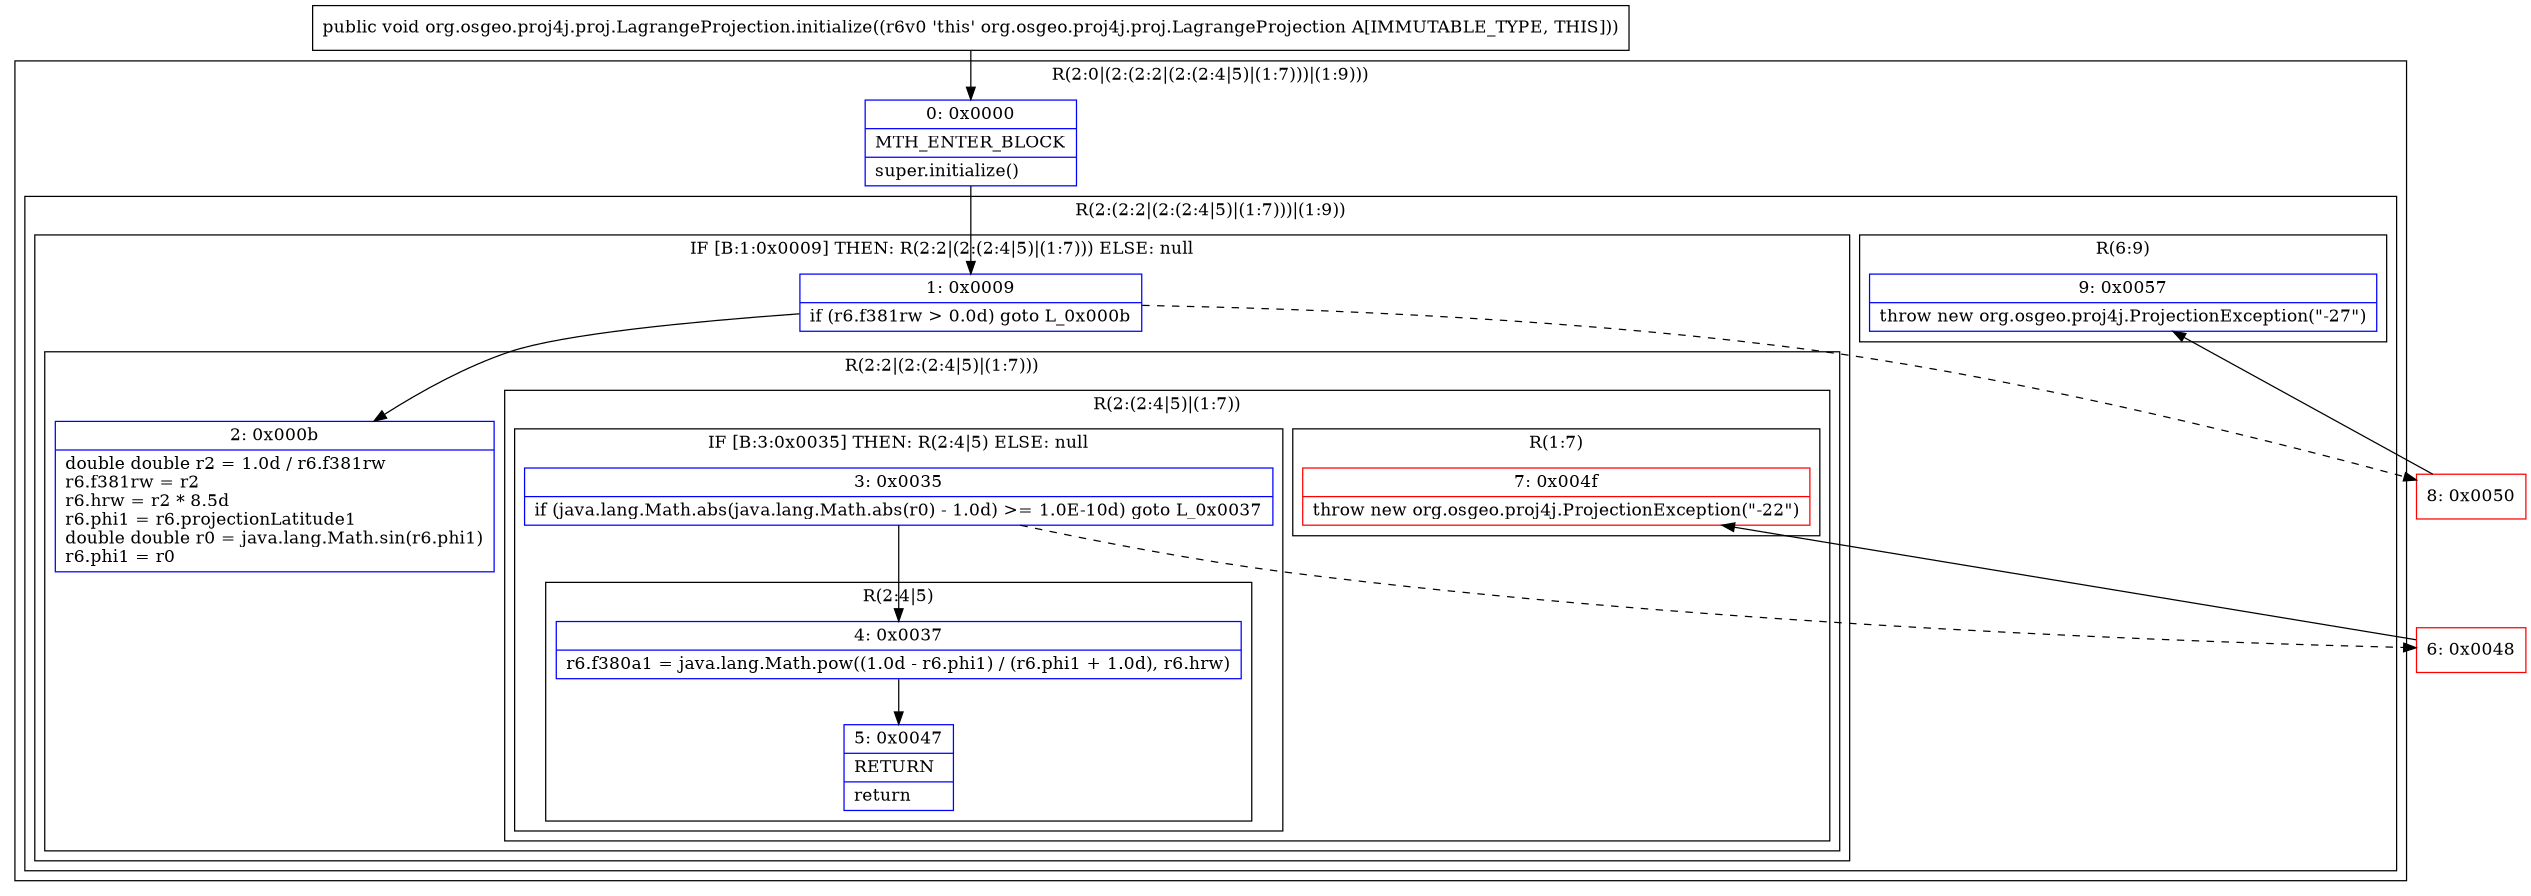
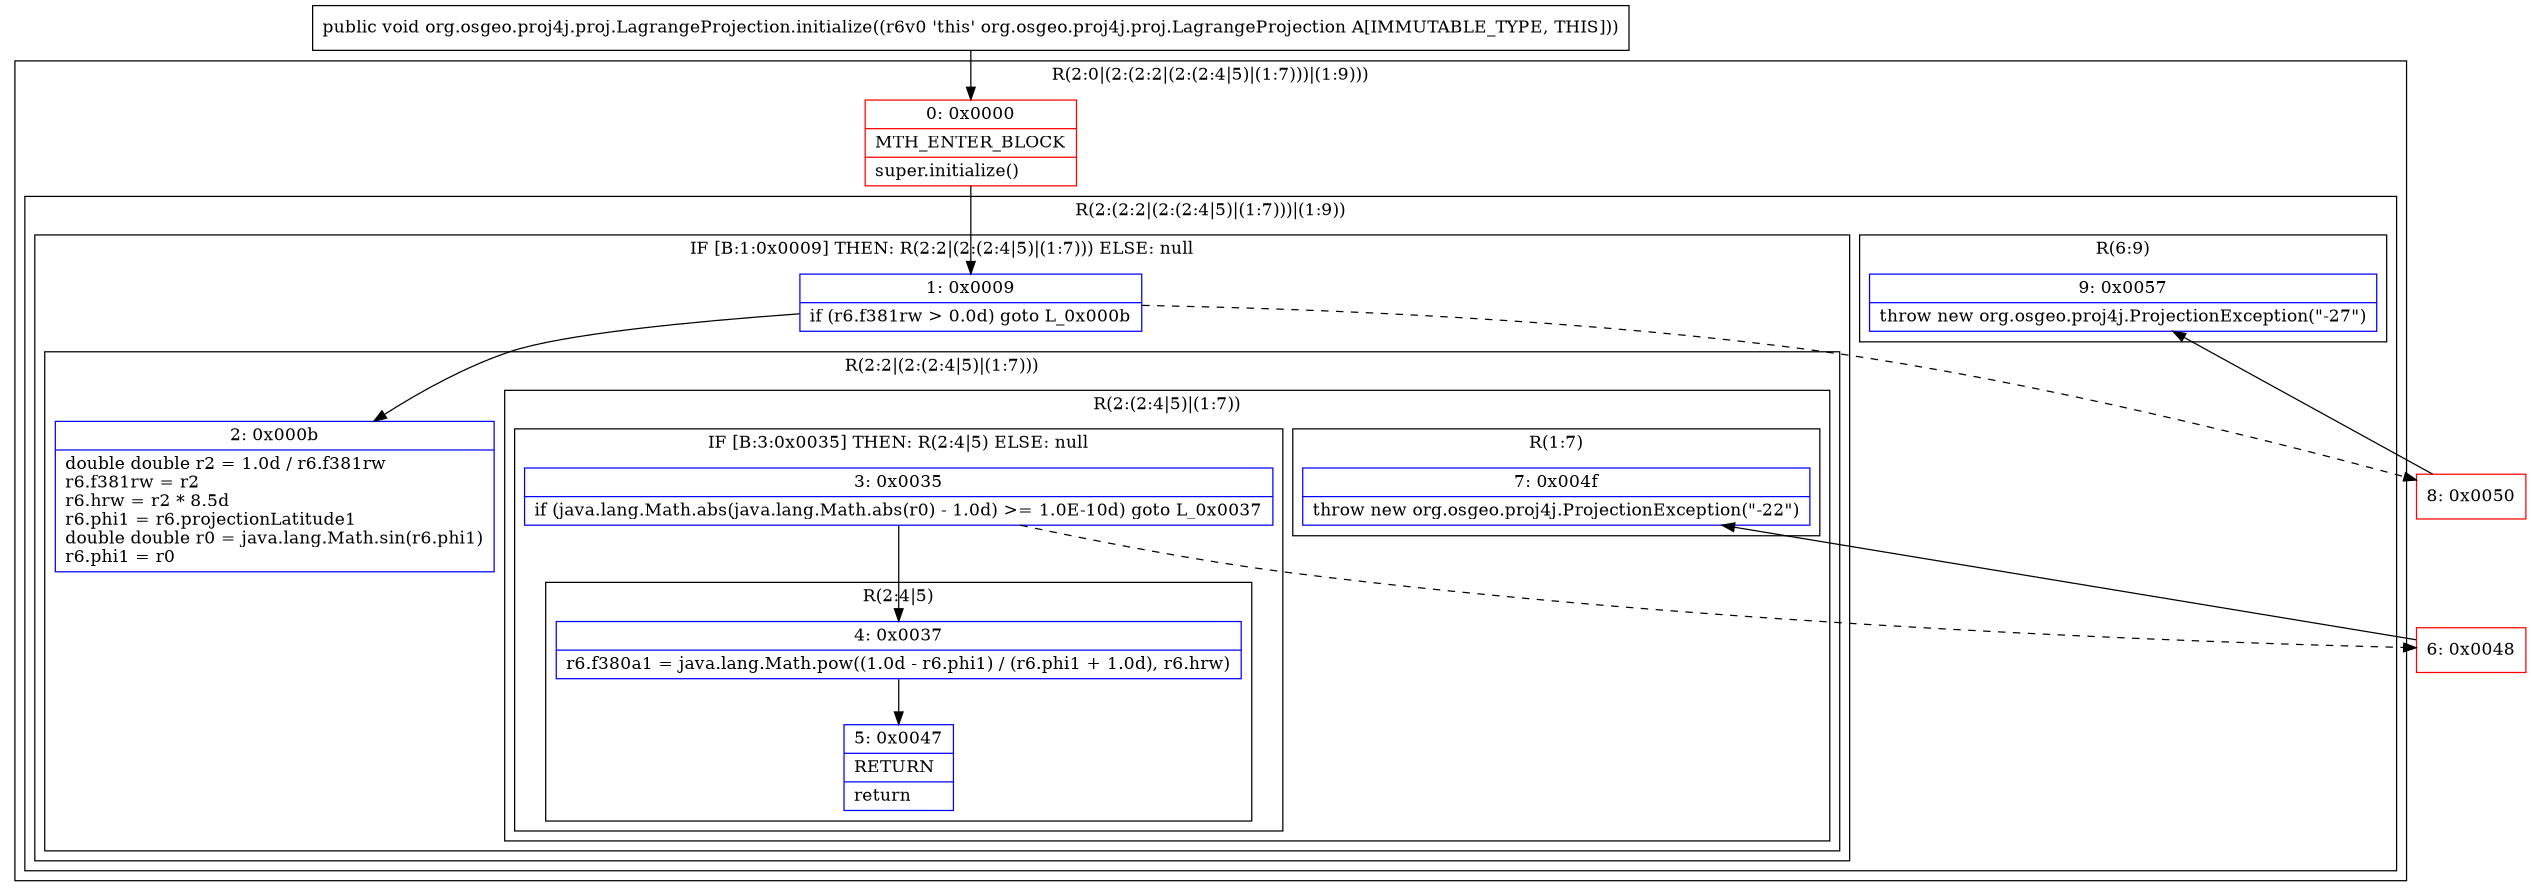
(971, 143) -> (971, 143)
(1556, 497) -> (1556, 497)
